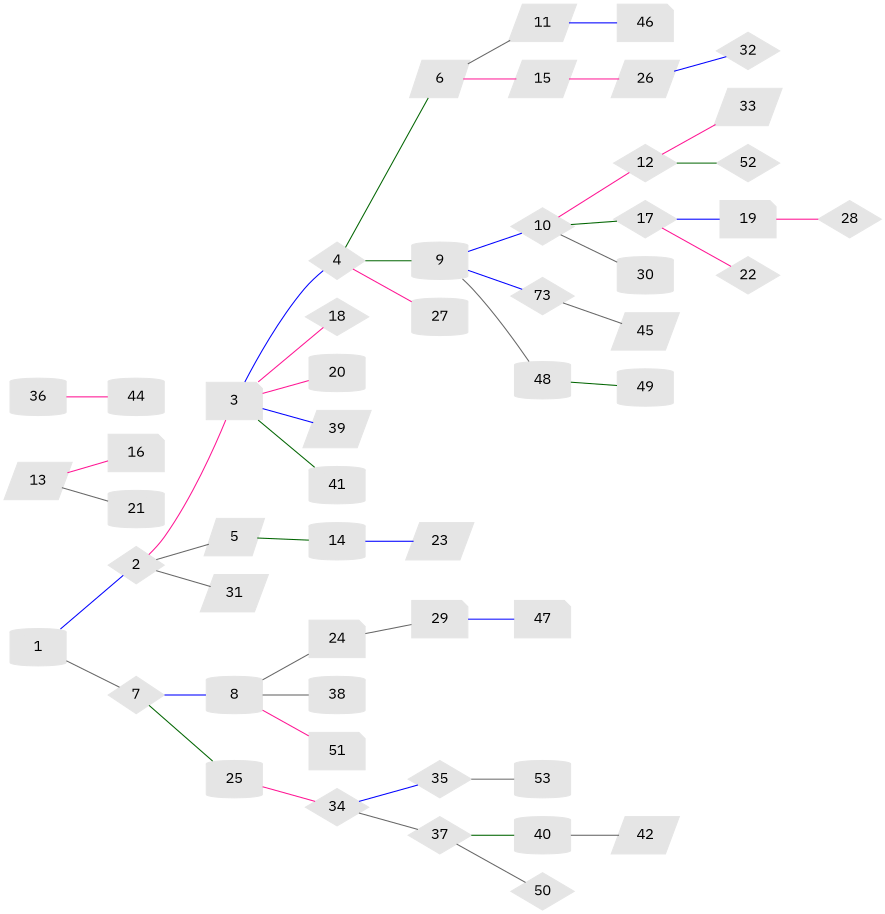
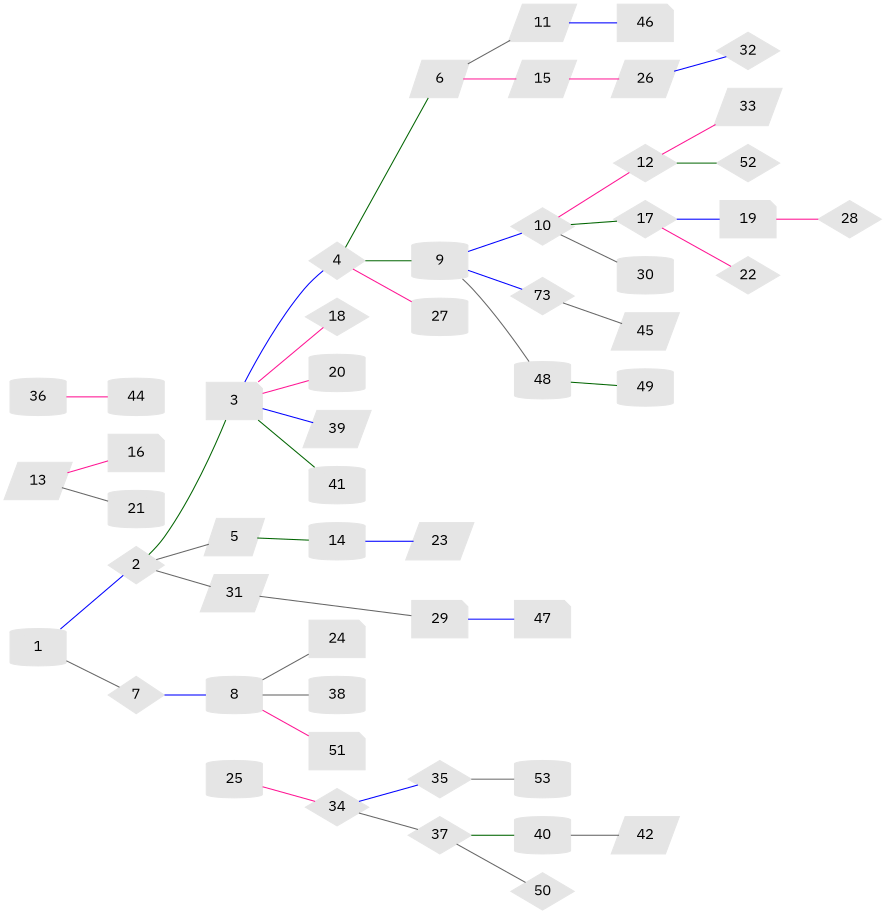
(193, 491) -> (193, 491)
(388, 629) -> (335, 606)
(181, 733) -> none
